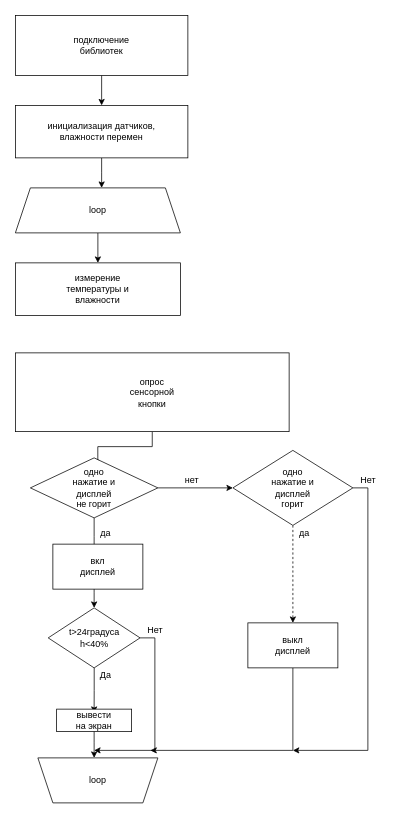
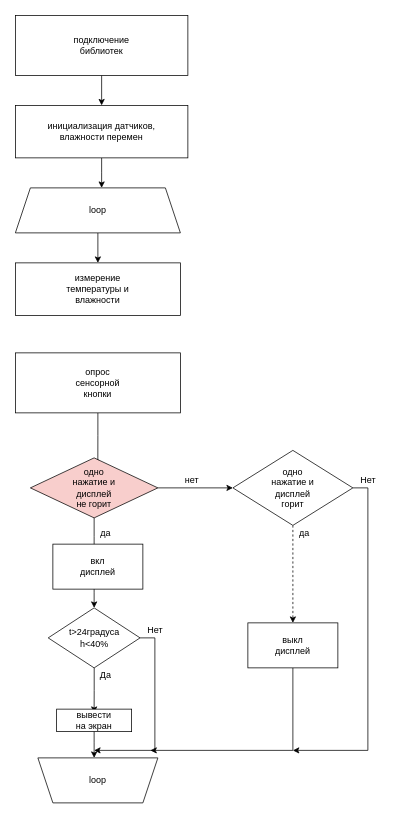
(152, 392) -> (98, 383)
(94, 488) -> (94, 488)
